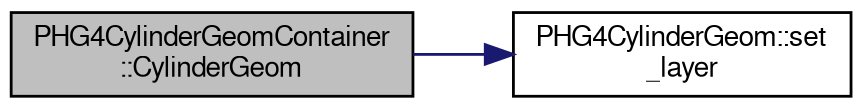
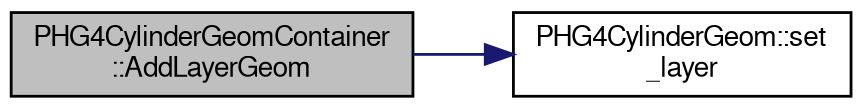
(212, 54) -> (212, 54)
